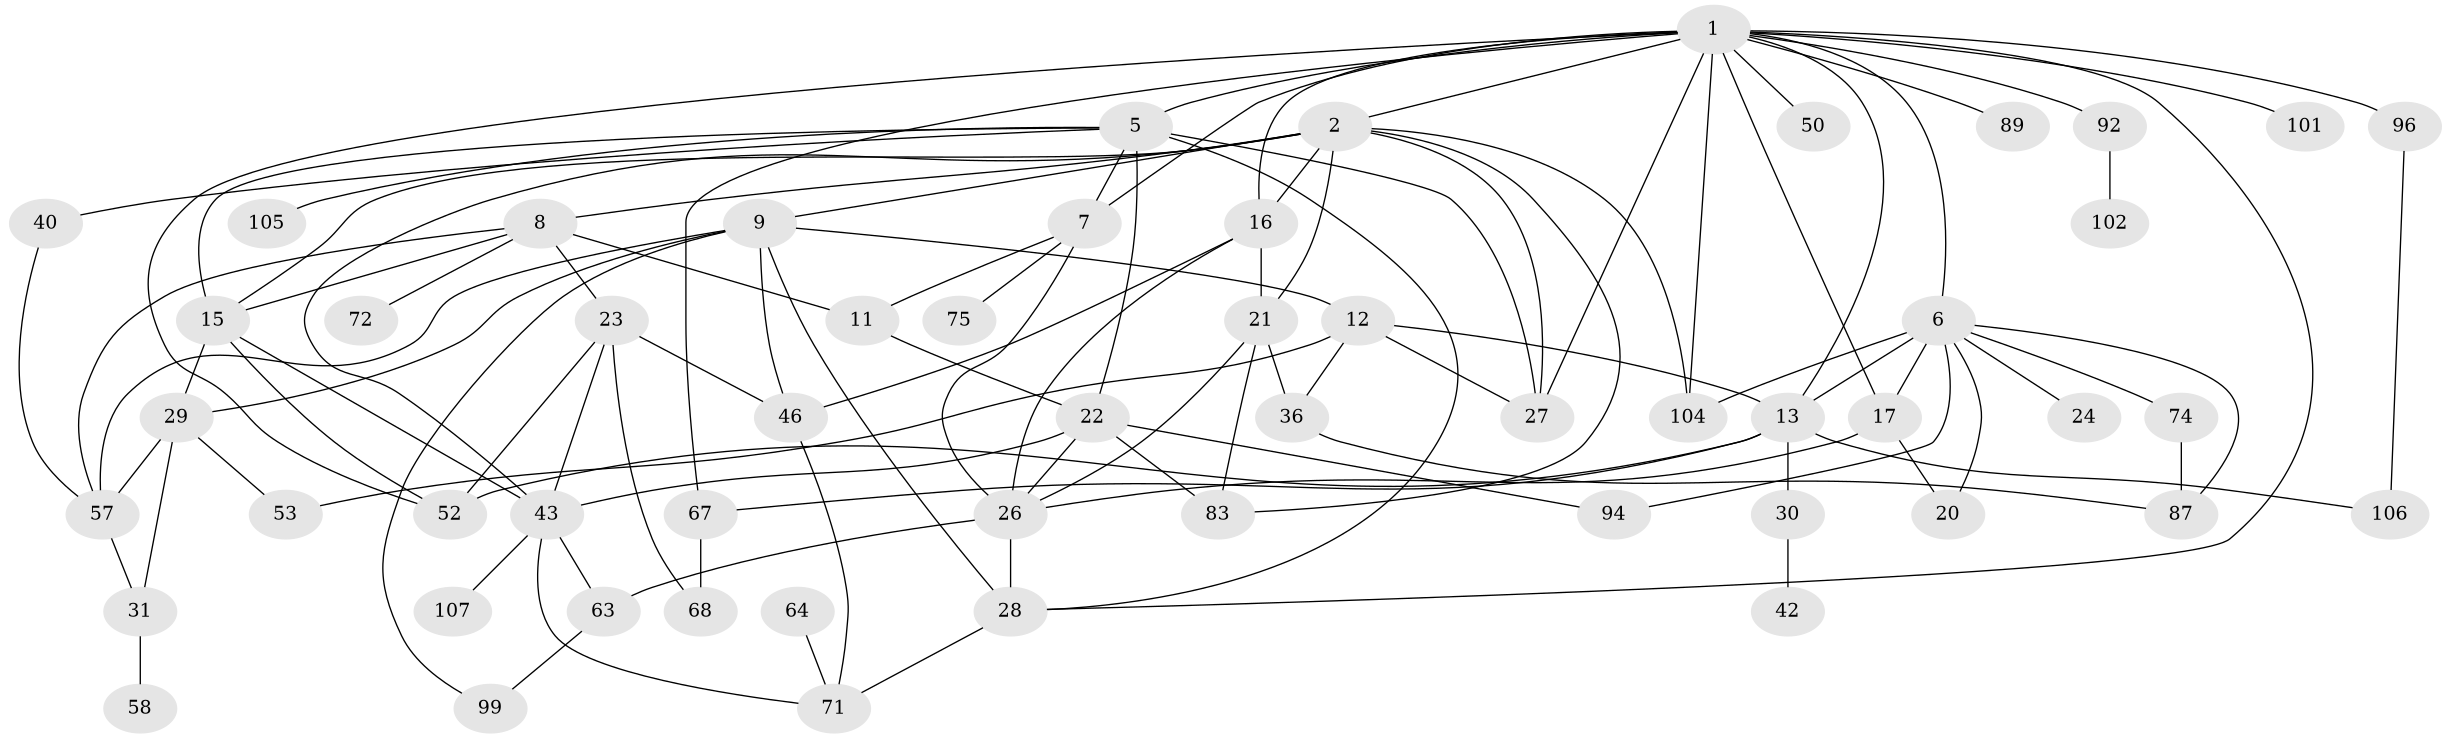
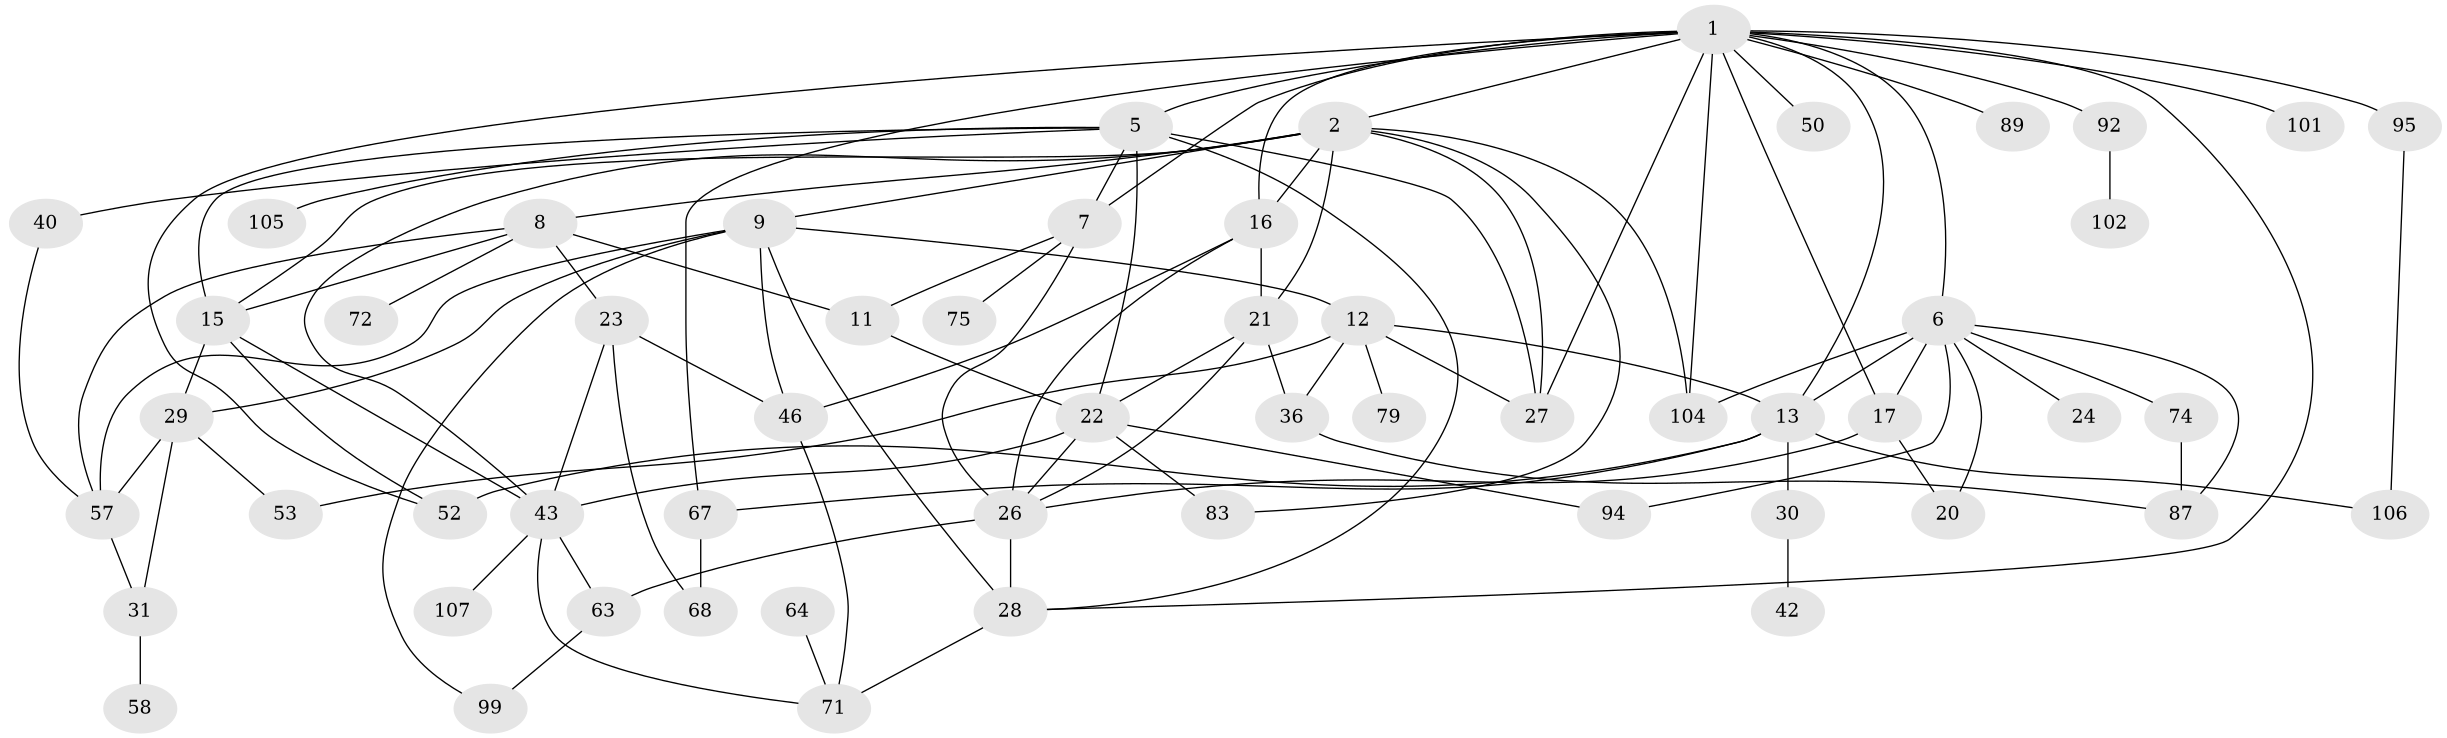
(2405, 127) -> (2405, 127)
(531, 417) -> none
(1238, 417) -> (1186, 364)
none -> (1389, 418)
